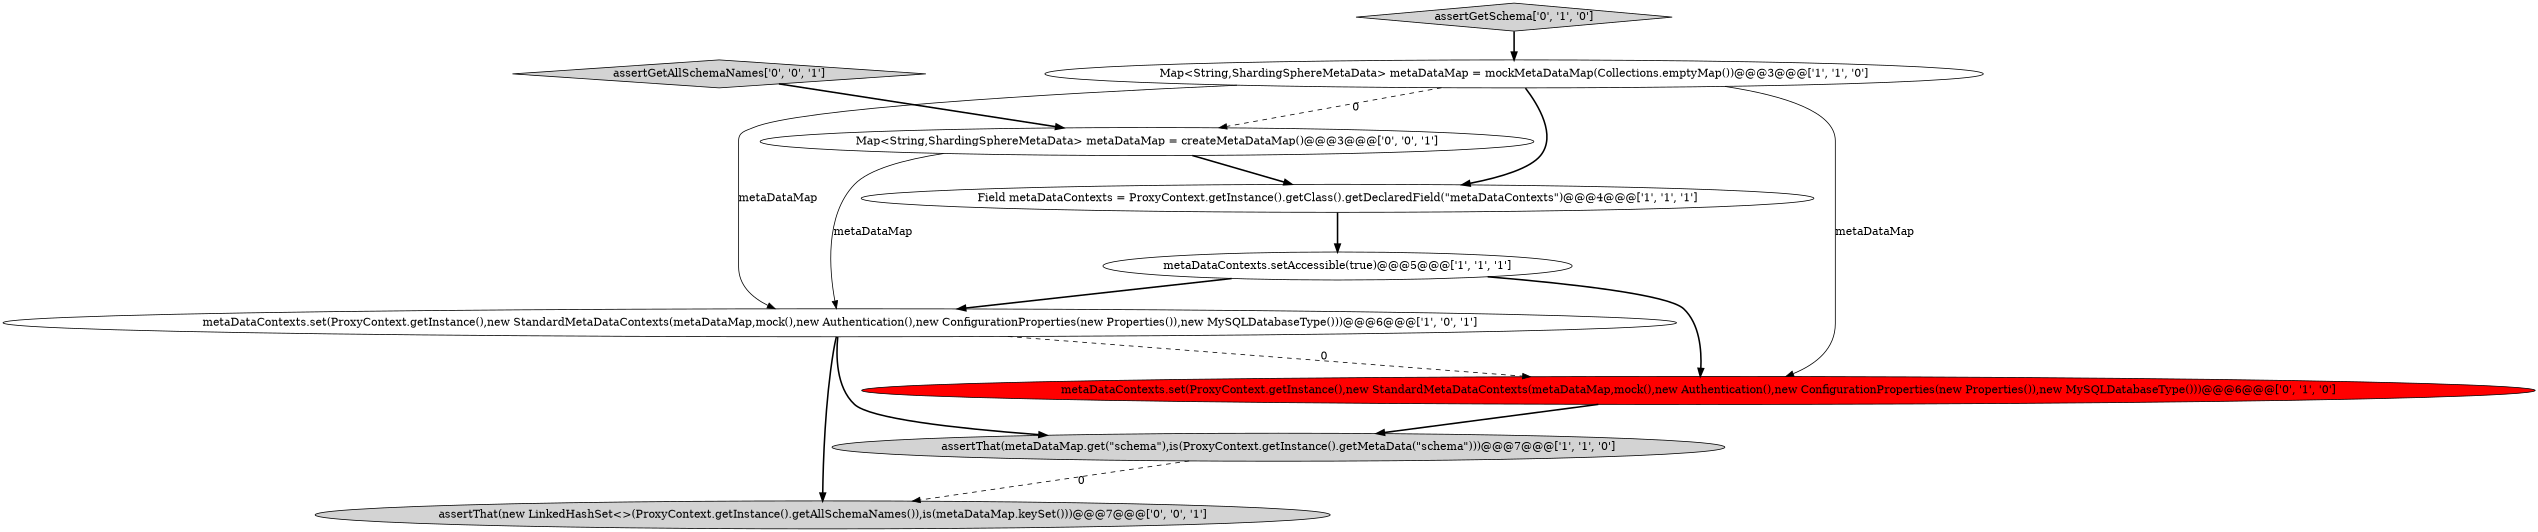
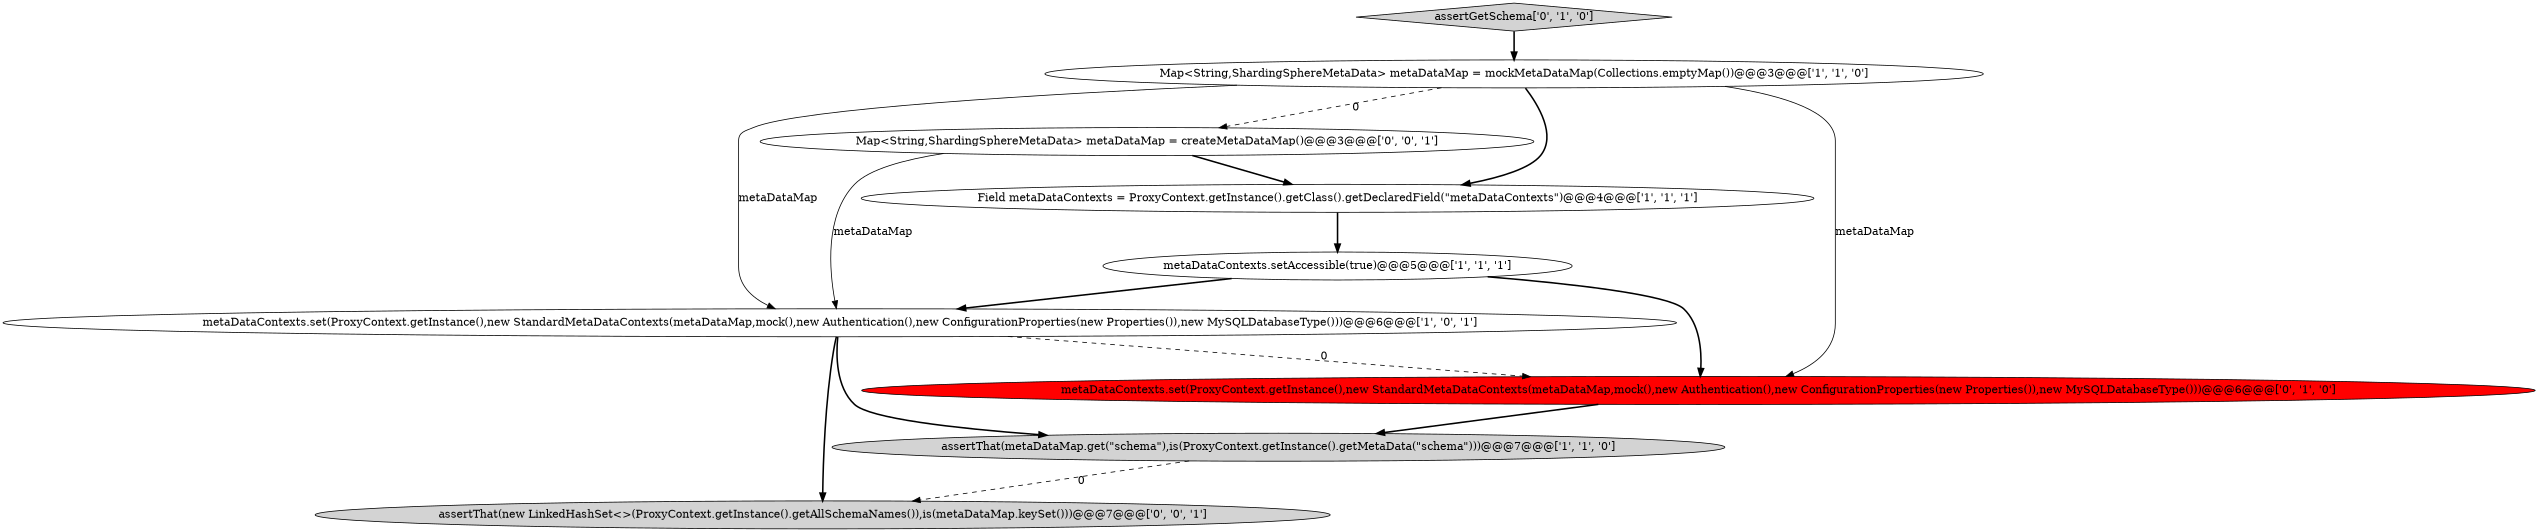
(719, 74) -> none
